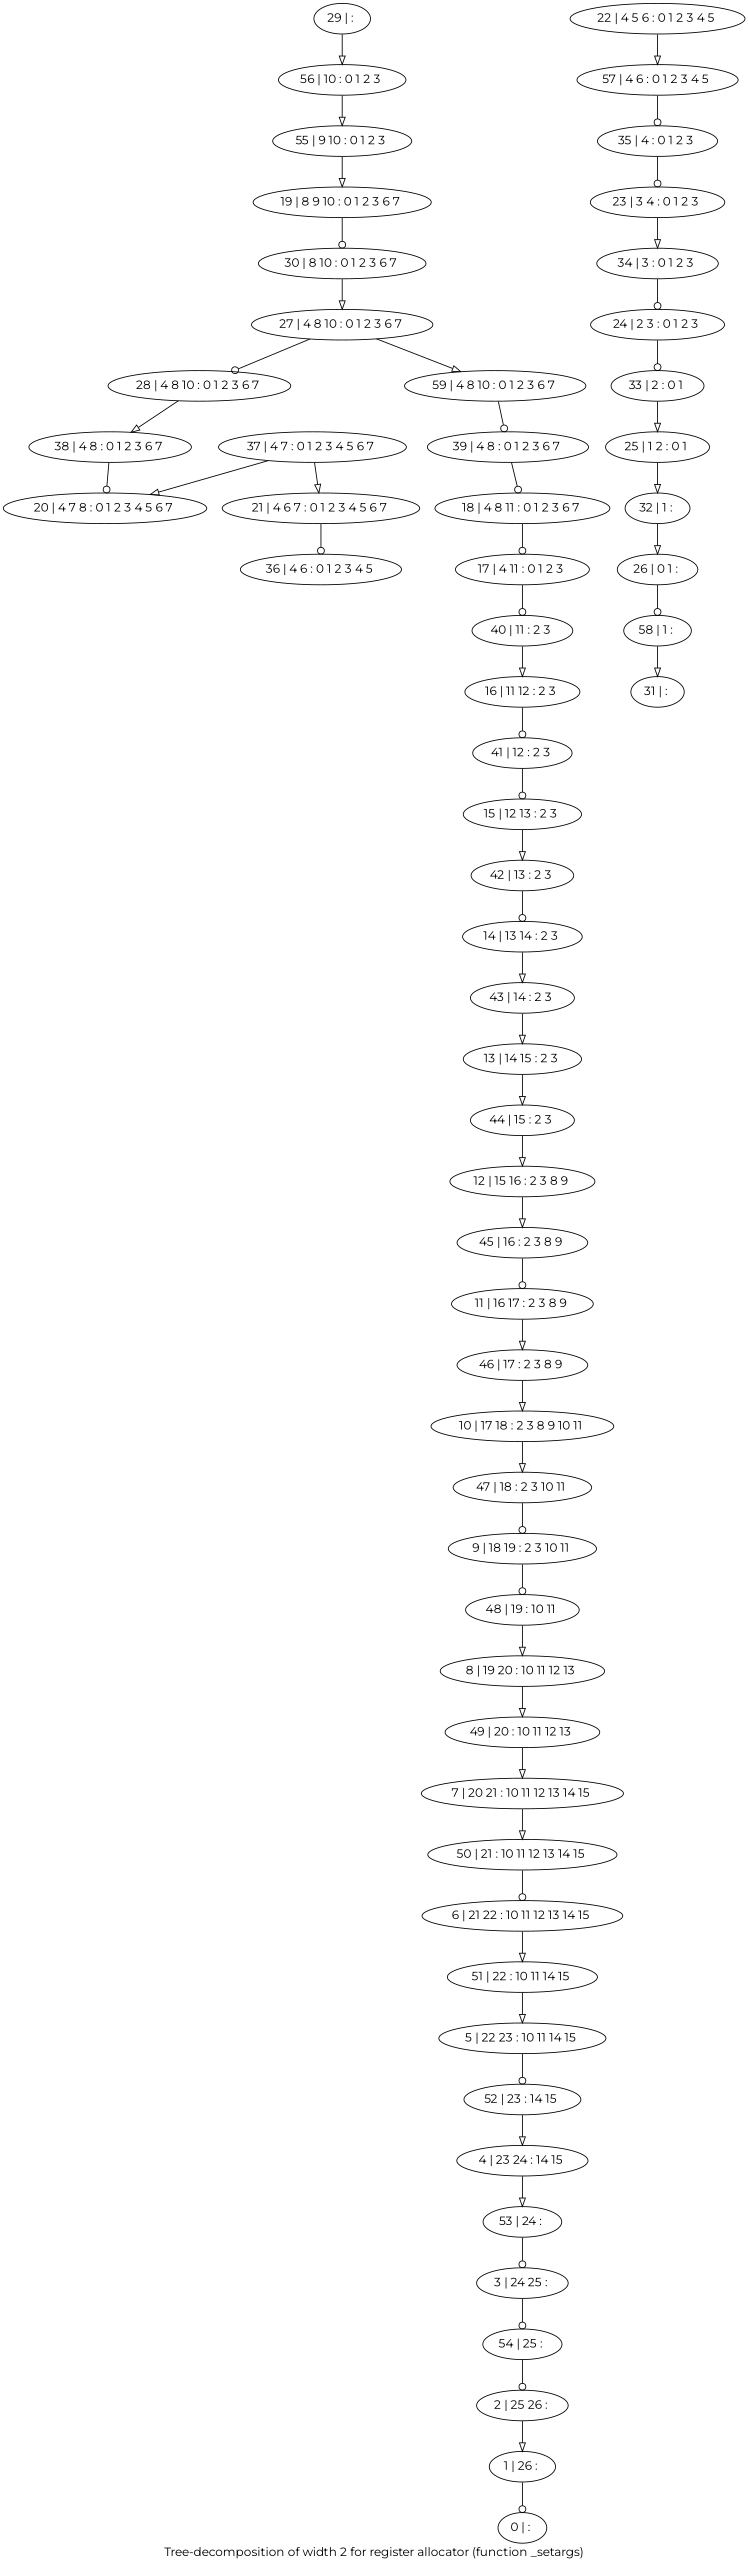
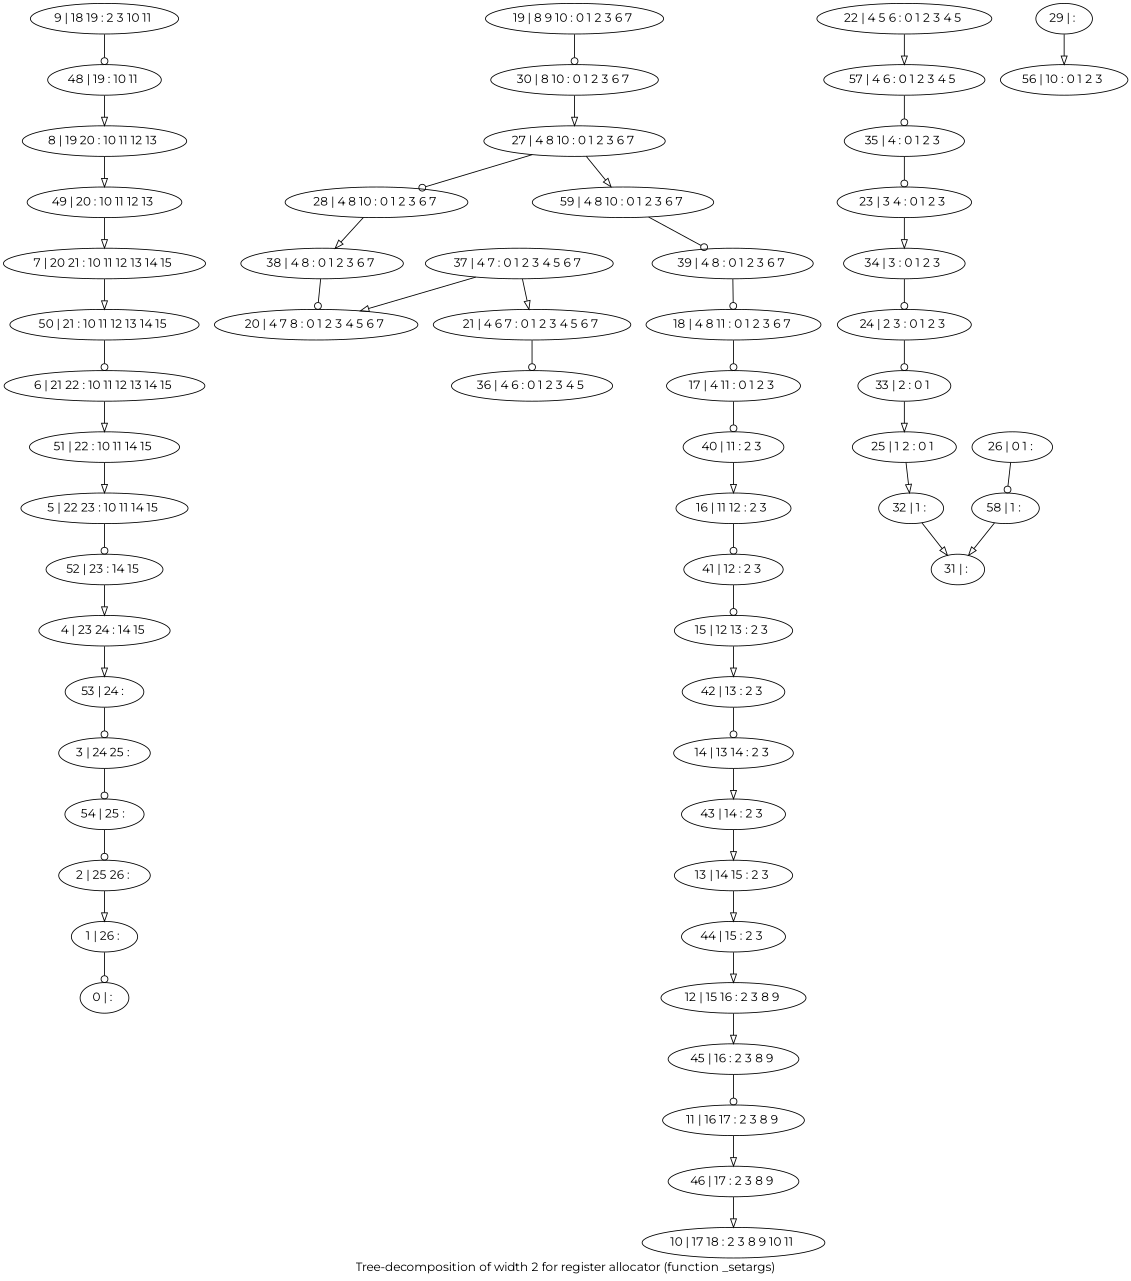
(342, 141) -> none
(658, 535) -> (932, 536)
(522, 1488) -> none
